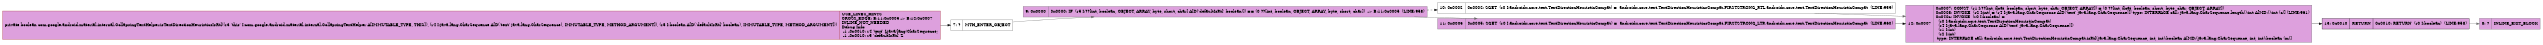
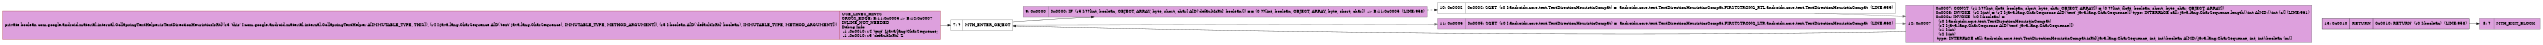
(1971, 17) -> (1971, 17)
(1444, 18) -> (1224, 25)
(1052, 19) -> (1052, 19)
(1899, 24) -> (1899, 24)
(2315, 24) -> (1461, 33)
(2473, 24) -> (2473, 24)
(2516, 24) -> (2516, 24)
